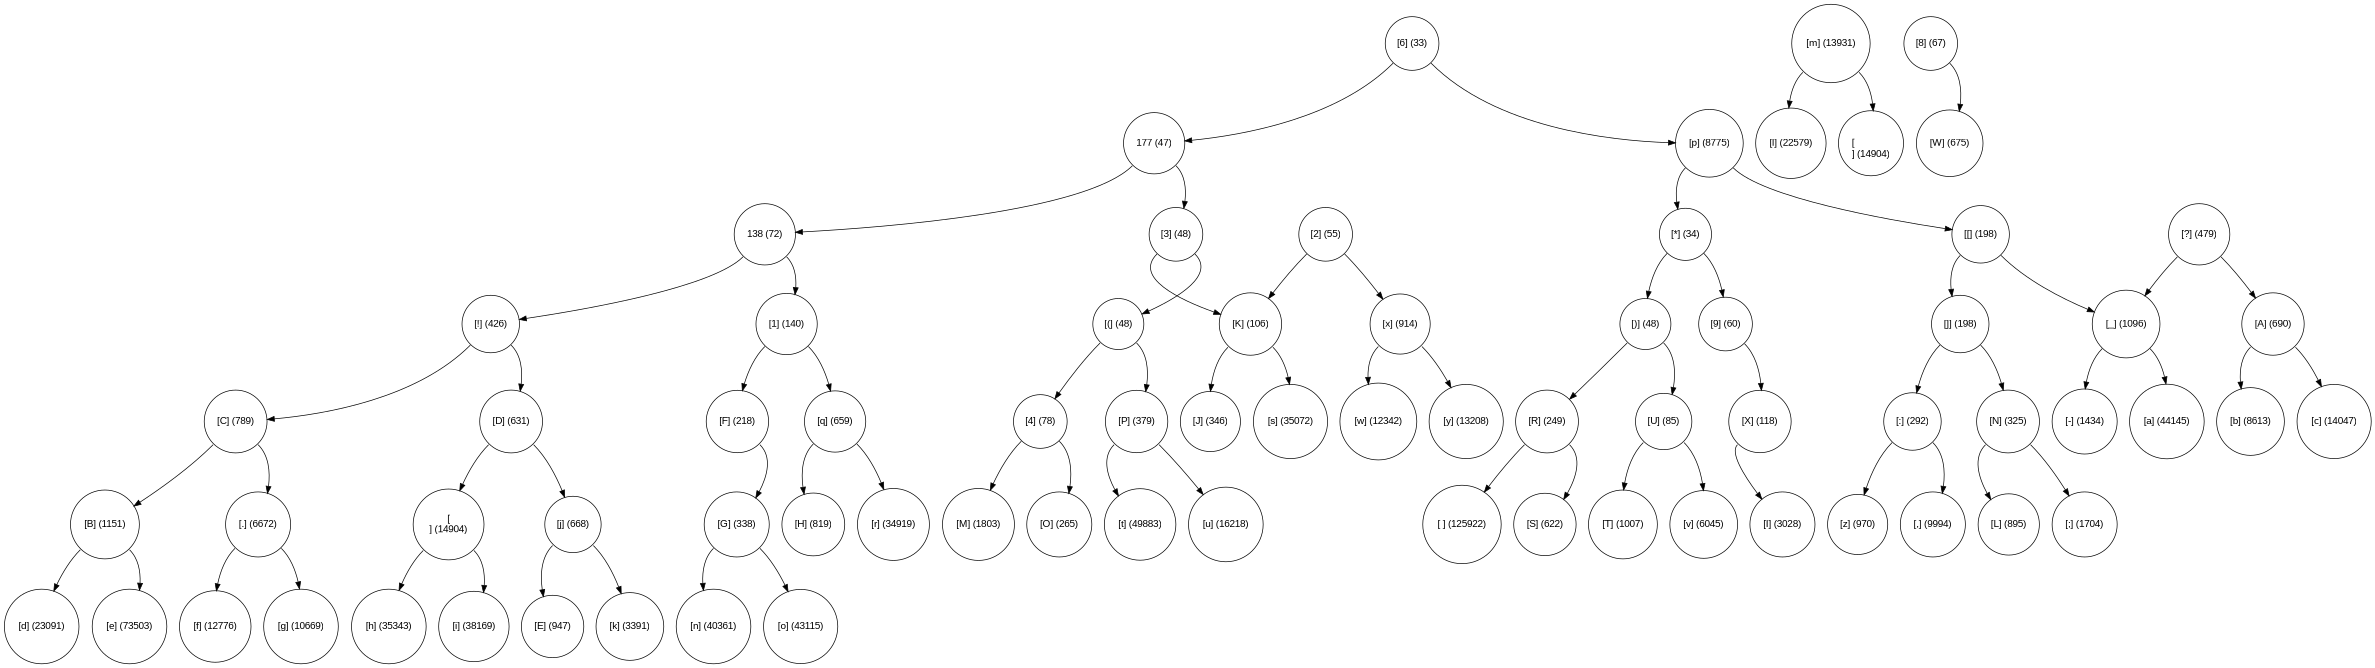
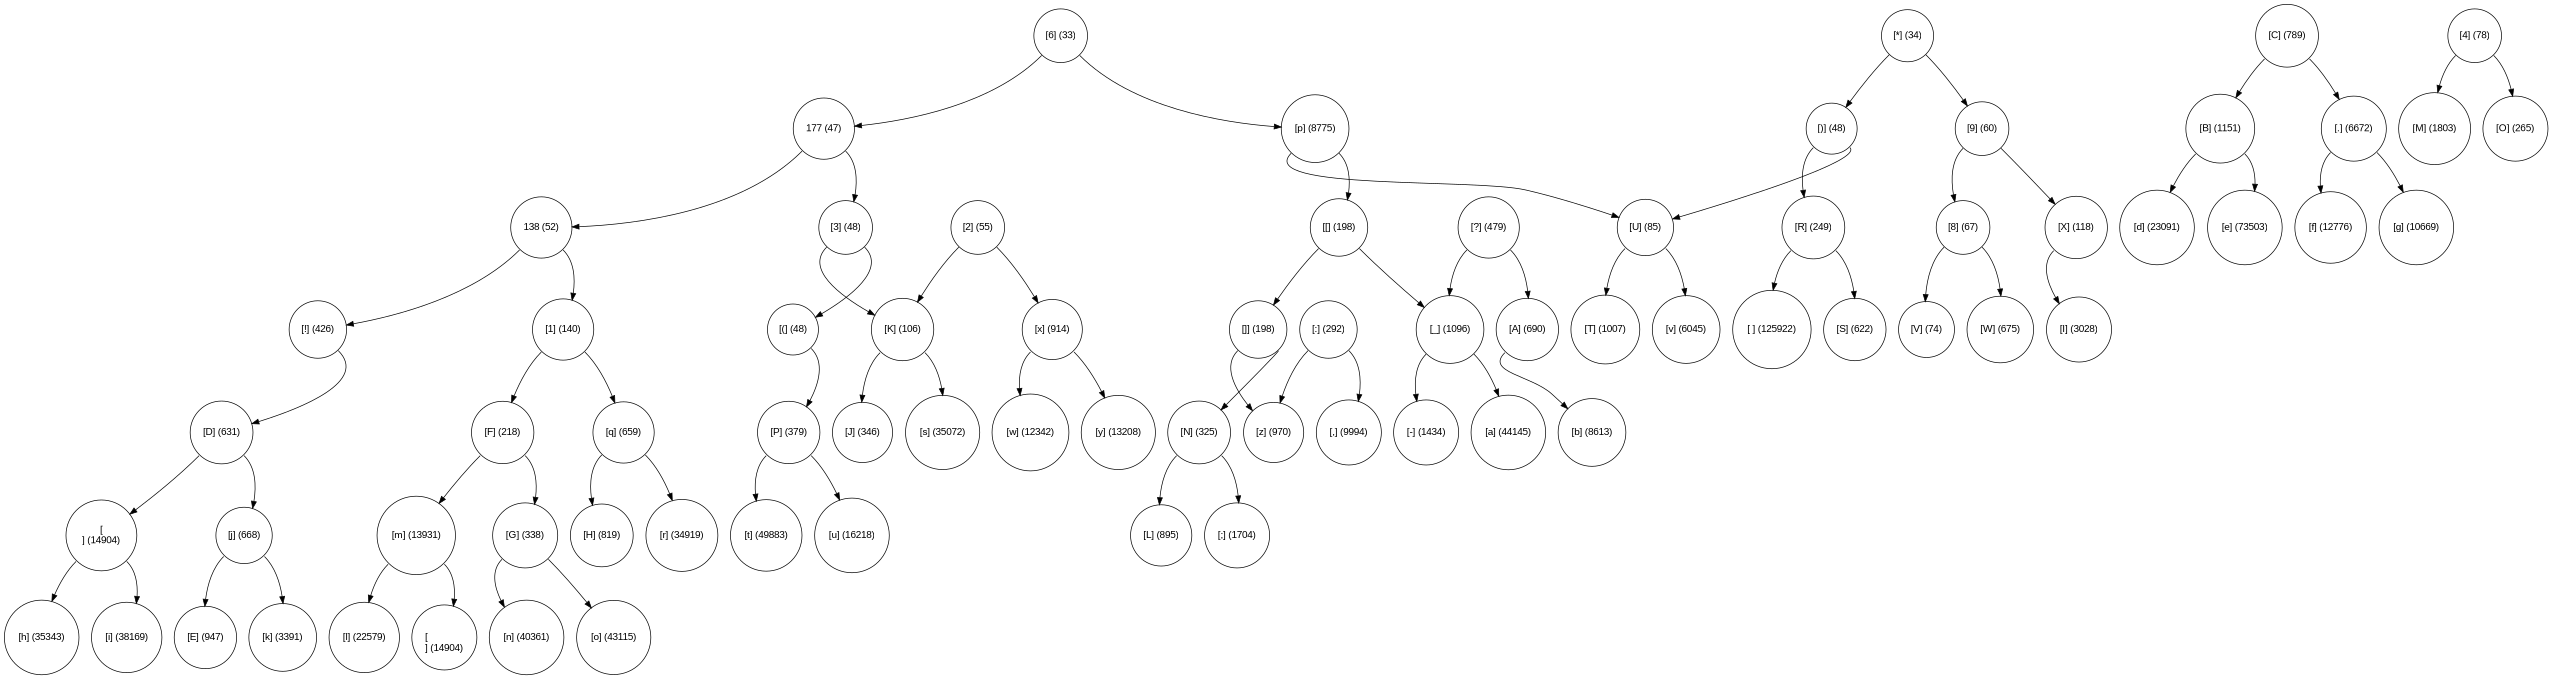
none -> (1953, 170)
(1677, 184) -> (1445, 184)
(765, 234) -> (541, 227)
none -> (1927, 330)
(1927, 364) -> (1233, 379)
(1079, 367) -> none
(379, 398) -> none
(2334, 421) -> none
none -> (461, 476)
